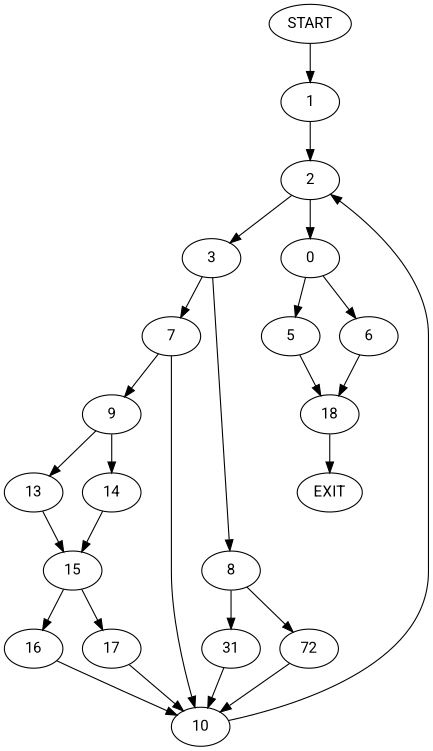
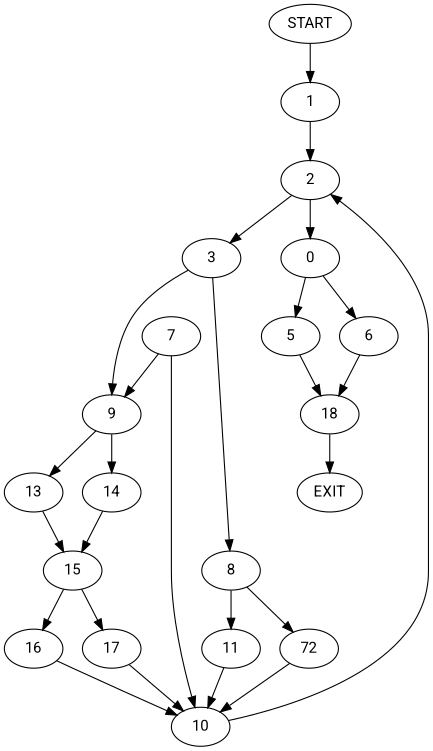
(194, 292) -> (133, 316)
(231, 649) -> (231, 649)
